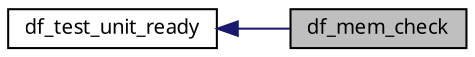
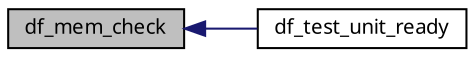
(264, 29) -> (231, 29)
